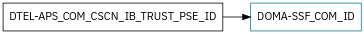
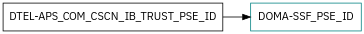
(306, 17) -> (306, 17)
